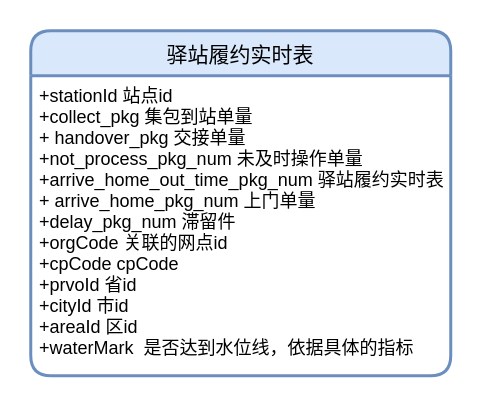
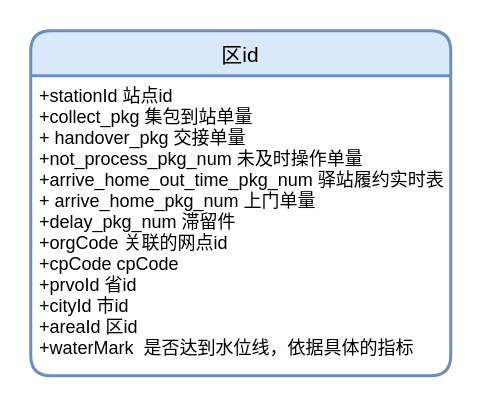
(240, 55) -> (240, 55)
